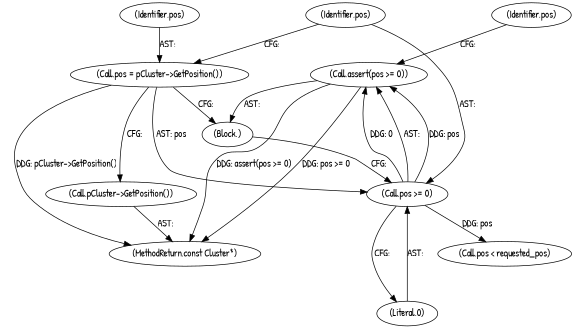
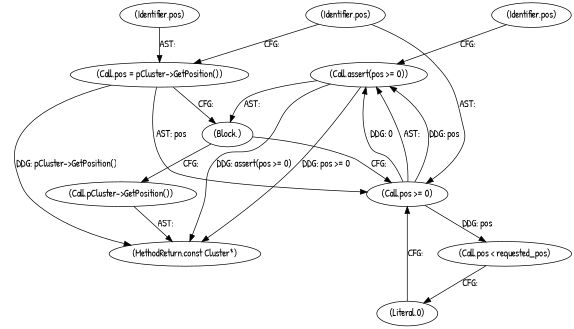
(125, 128) -> (179, 161)
(372, 251) -> (458, 283)
(417, 254) -> (417, 254)
